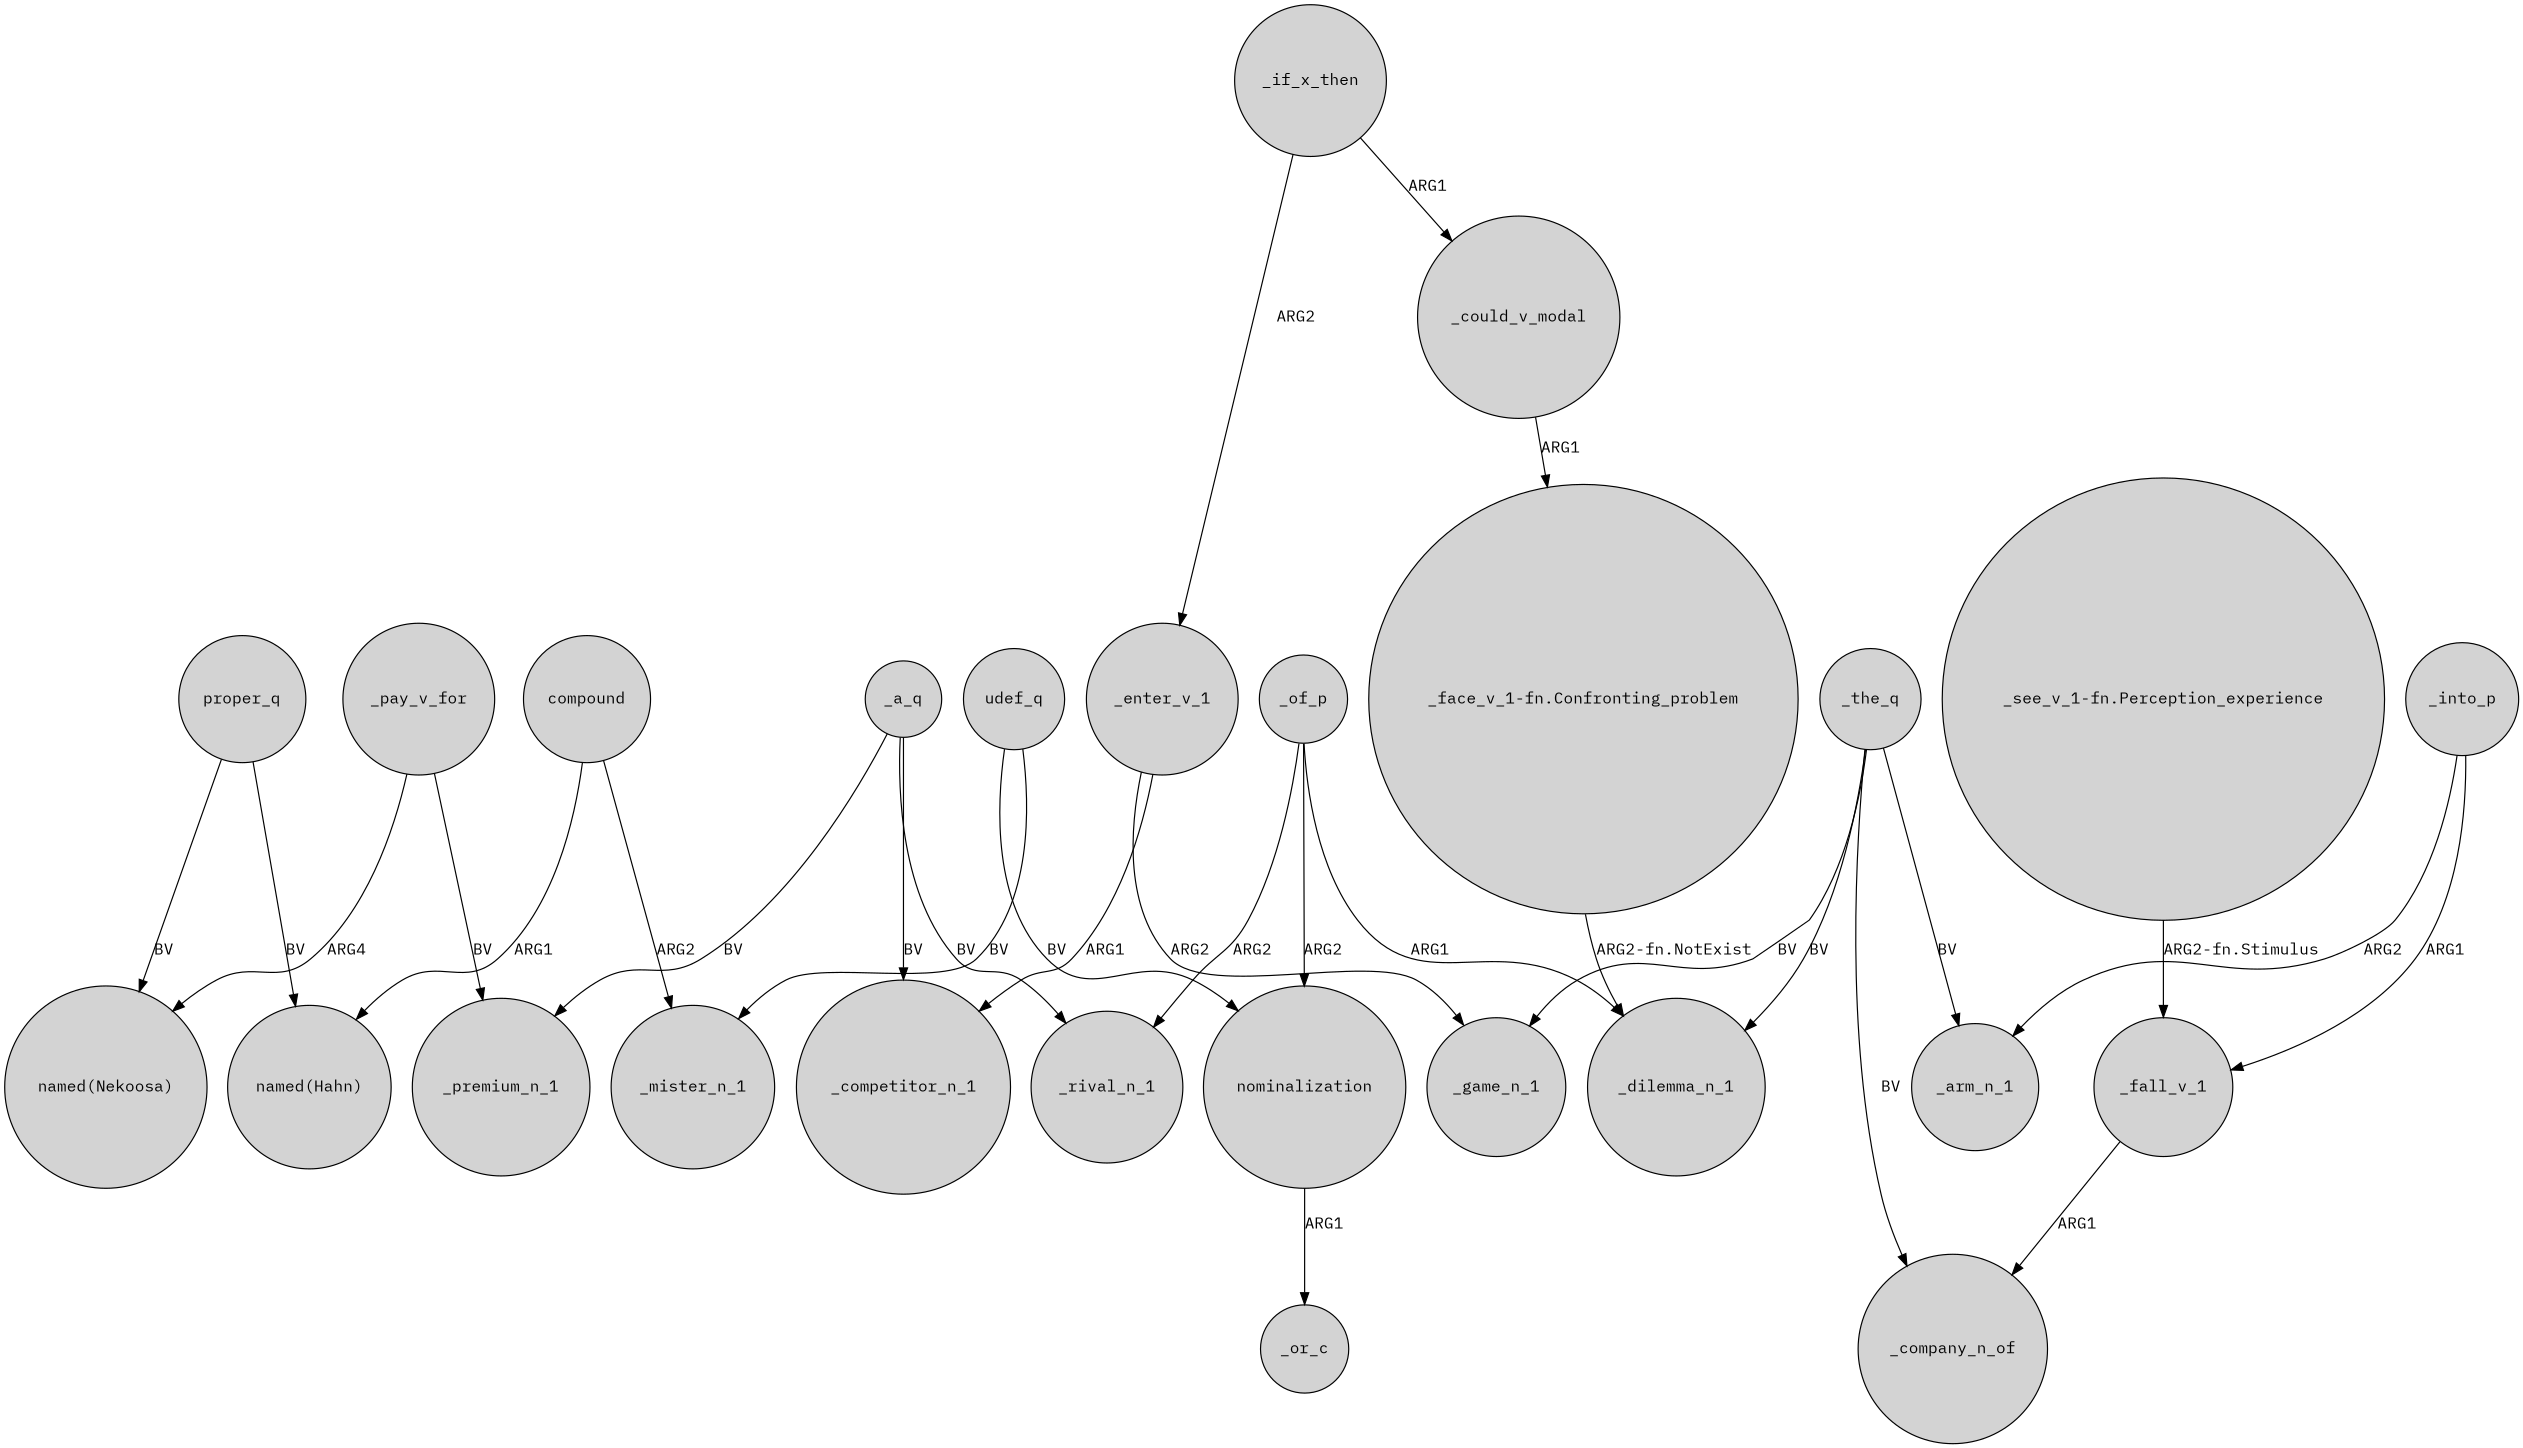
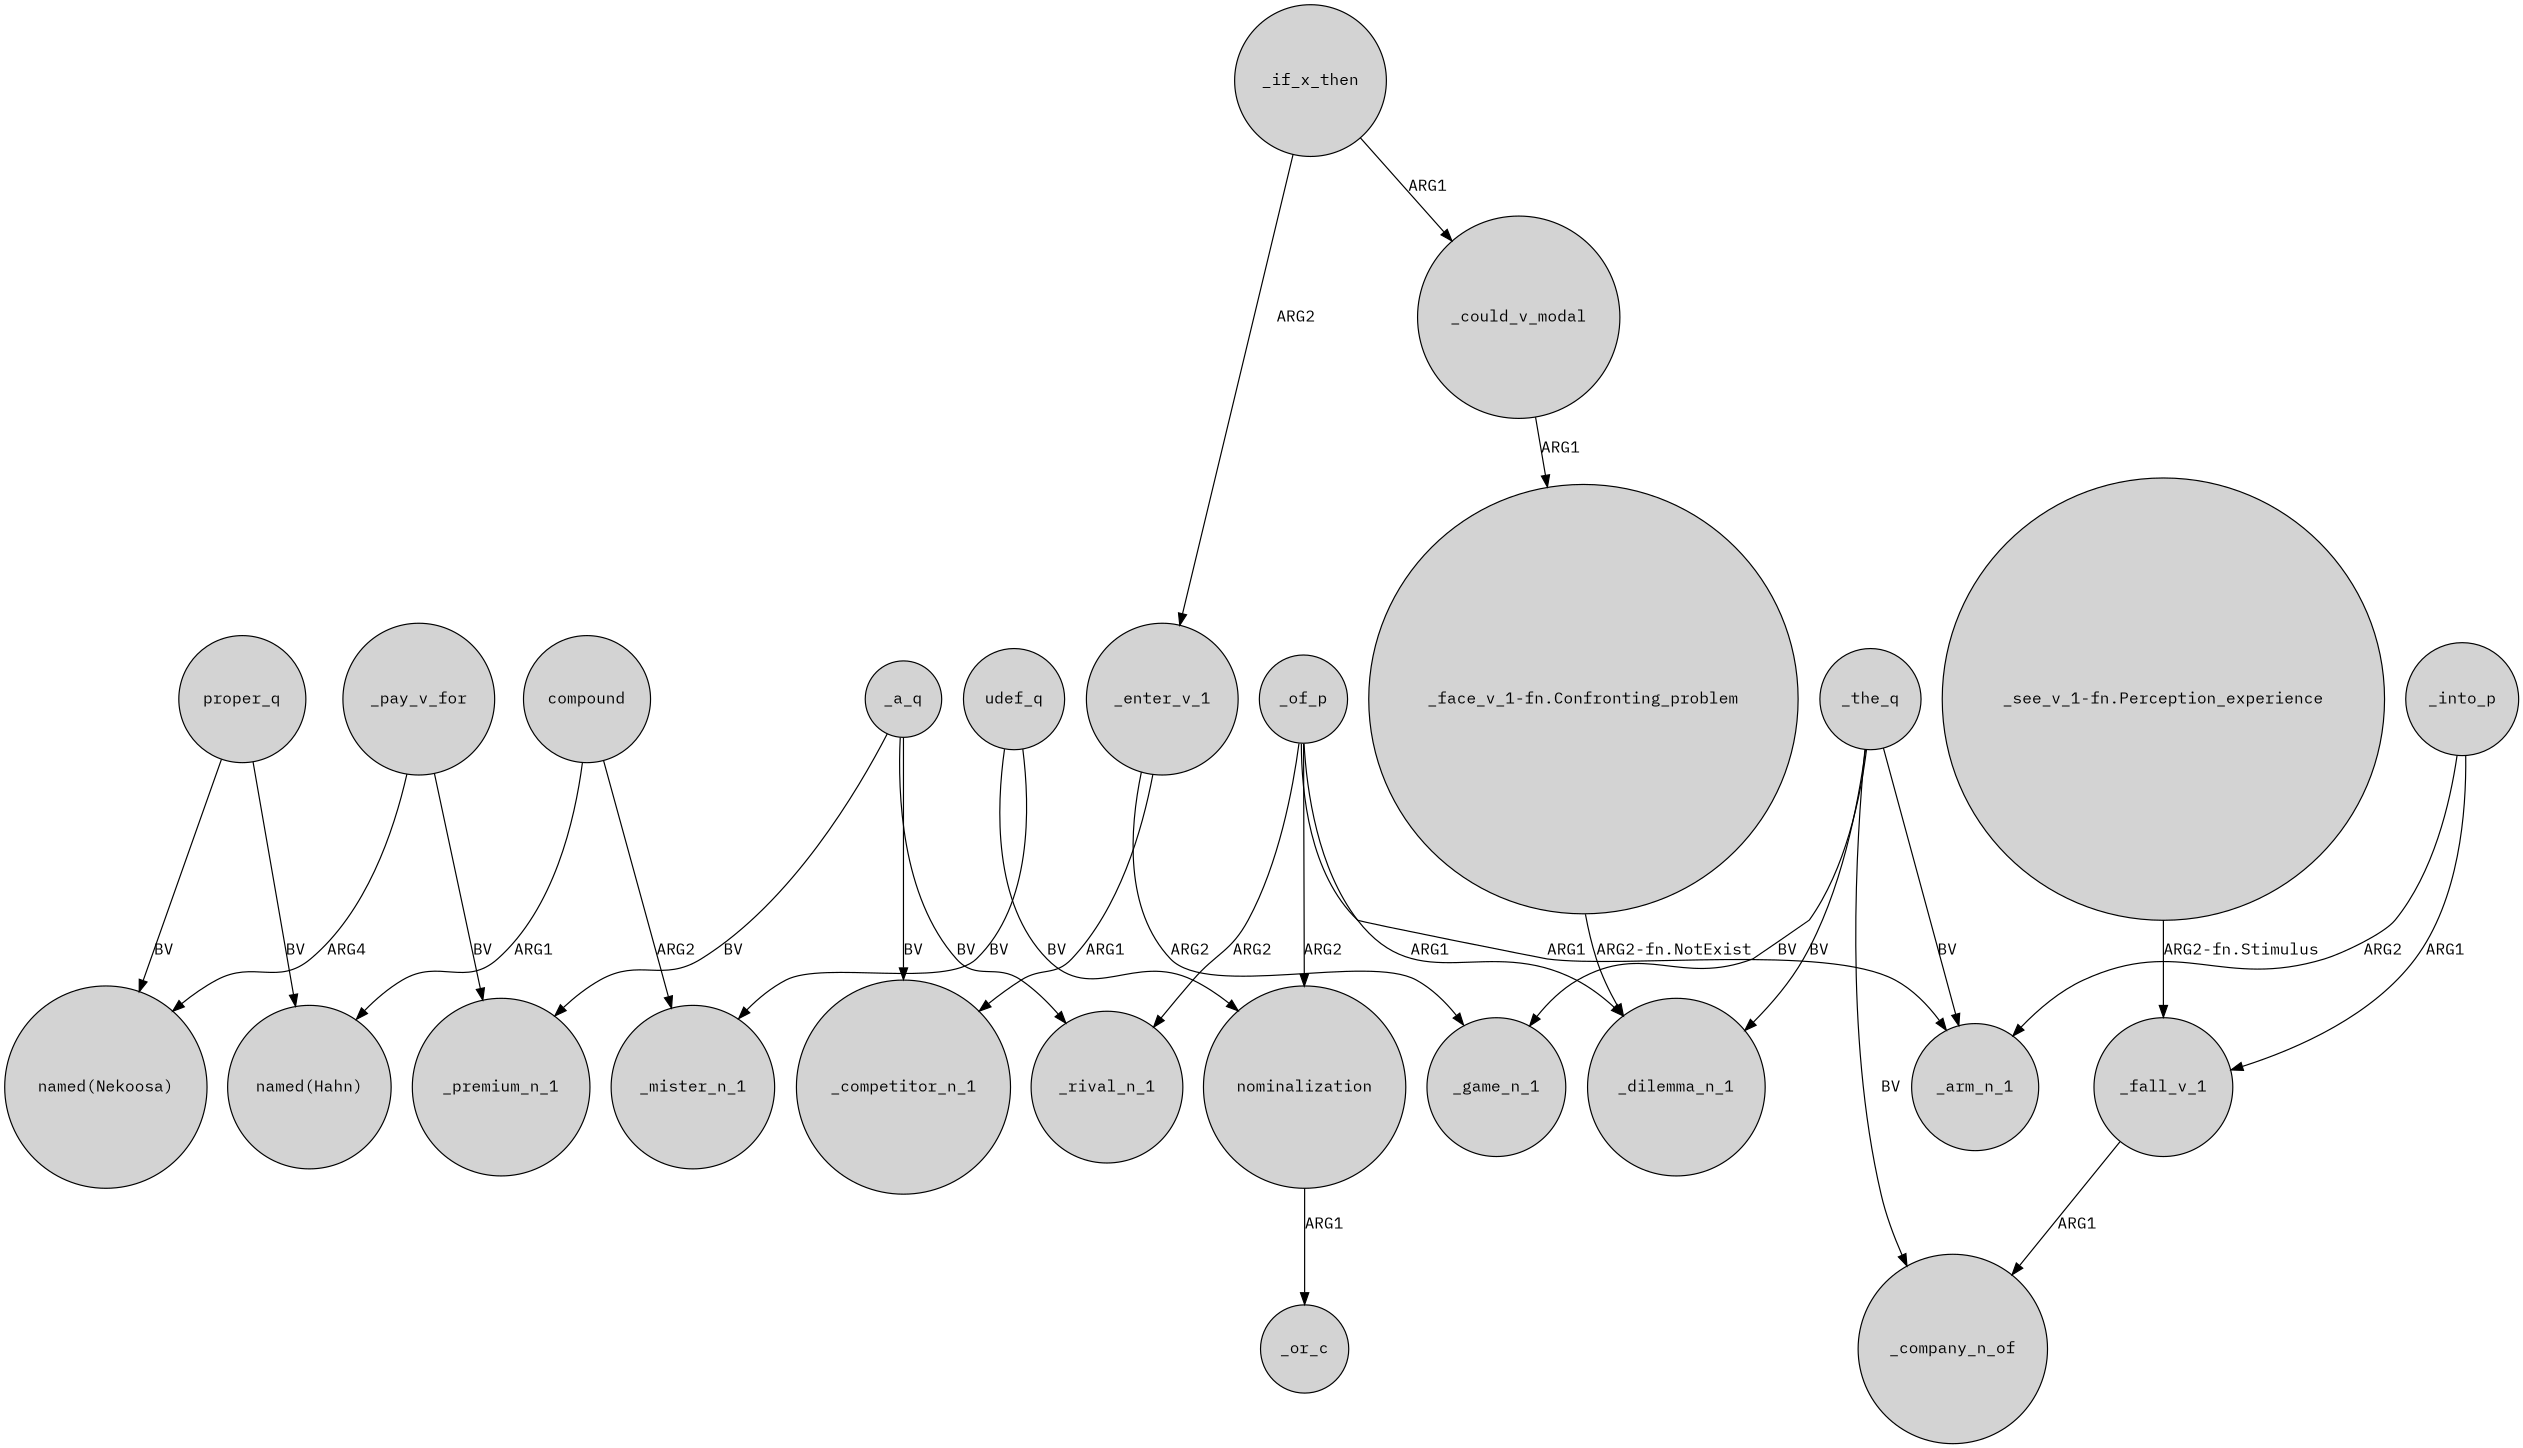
none -> (1561, 960)
